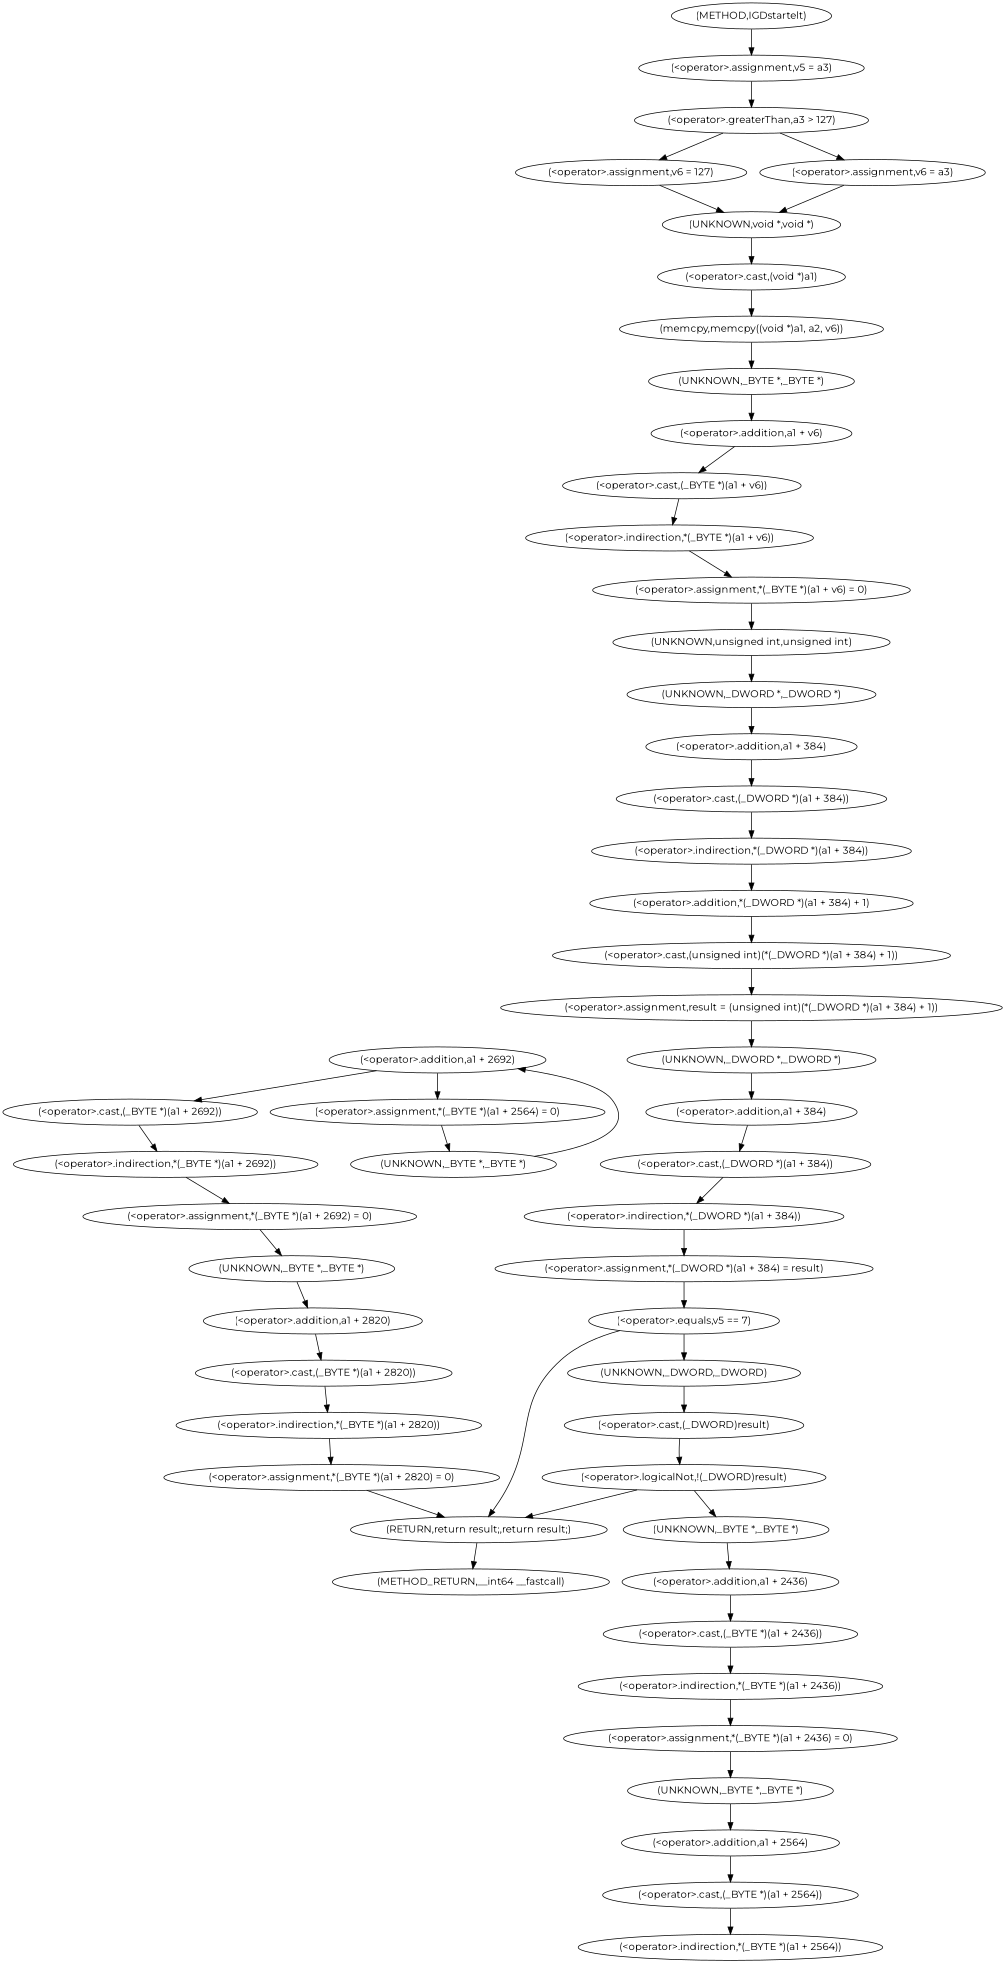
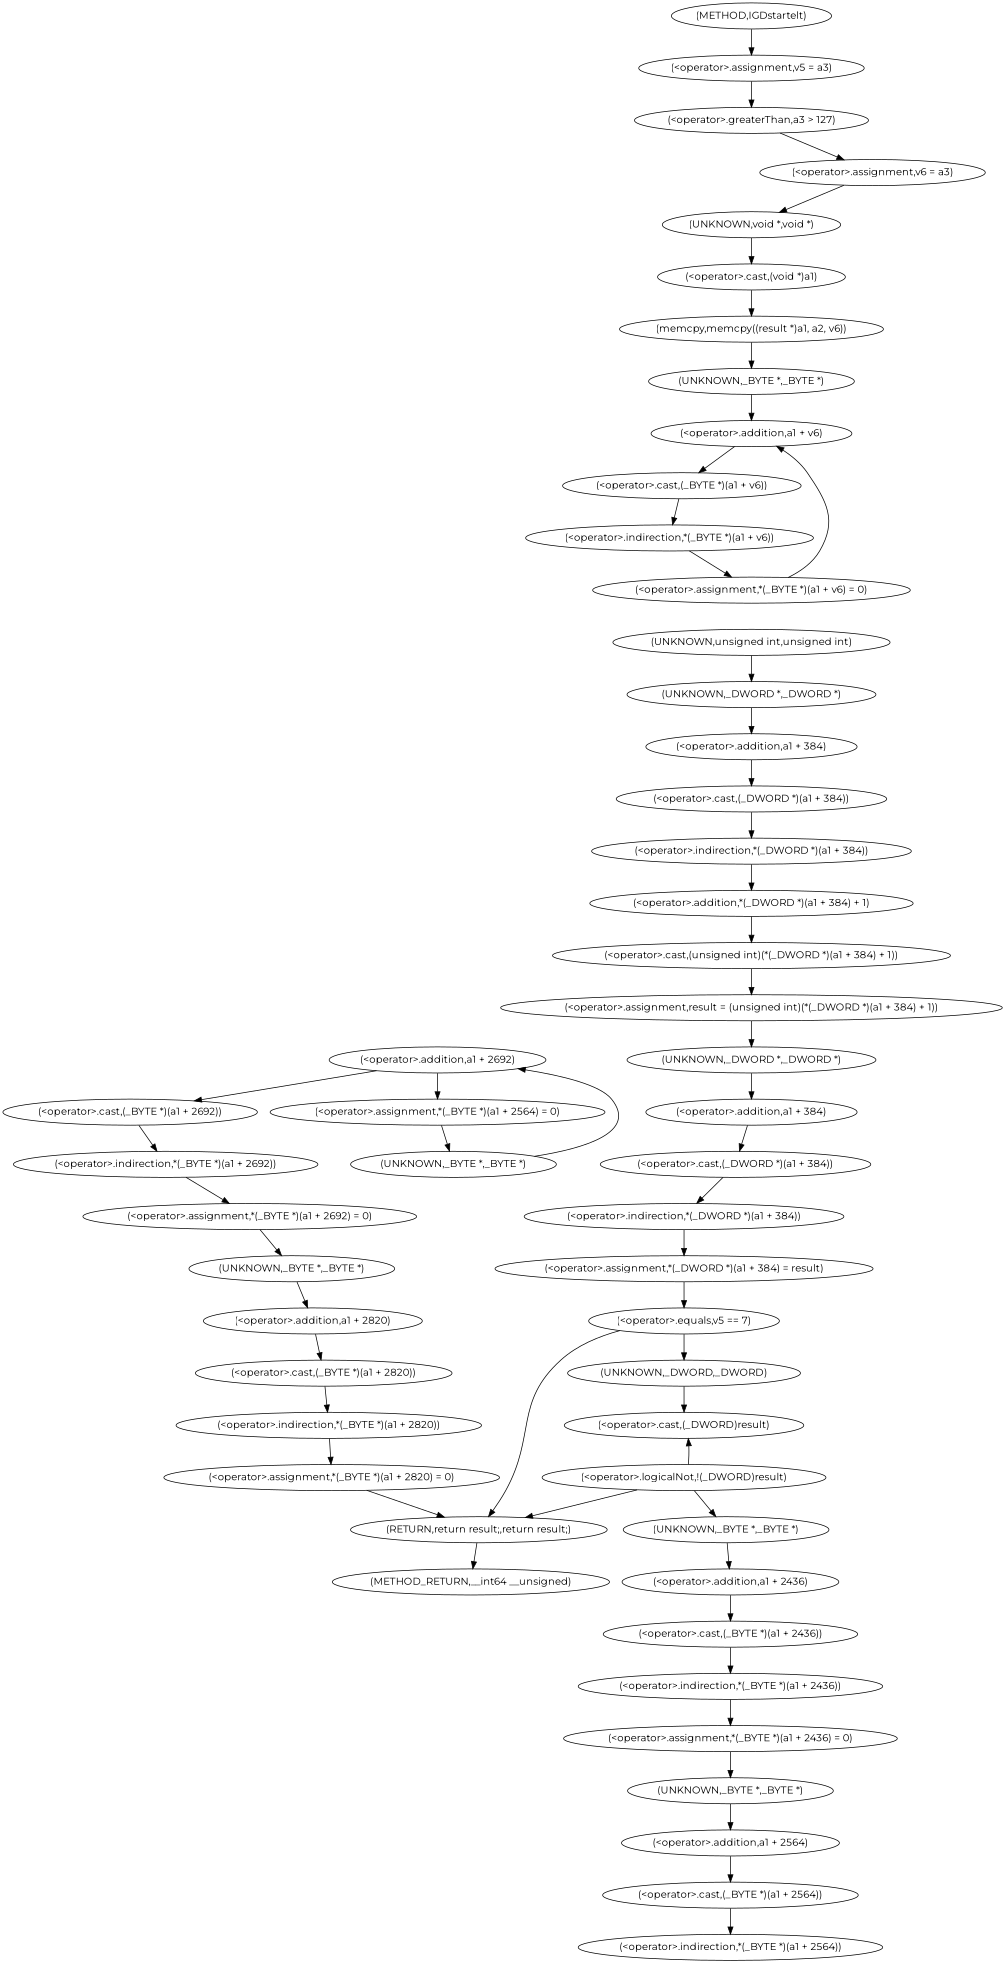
(631, 173) -> none
(751, 329) -> (751, 329)
(751, 613) -> (828, 514)
(679, 1448) -> (689, 1455)
(471, 1582) -> (471, 1582)
